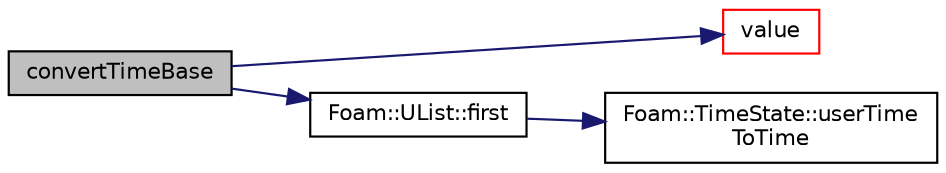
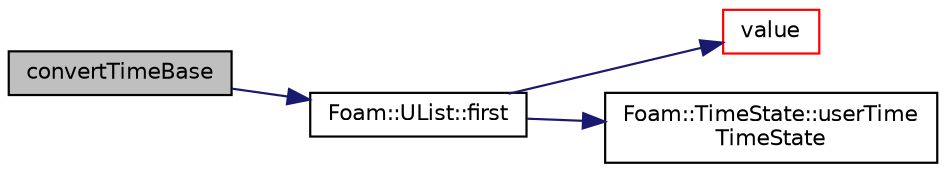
(467, 51) -> (605, 71)
(771, 128) -> (771, 128)
